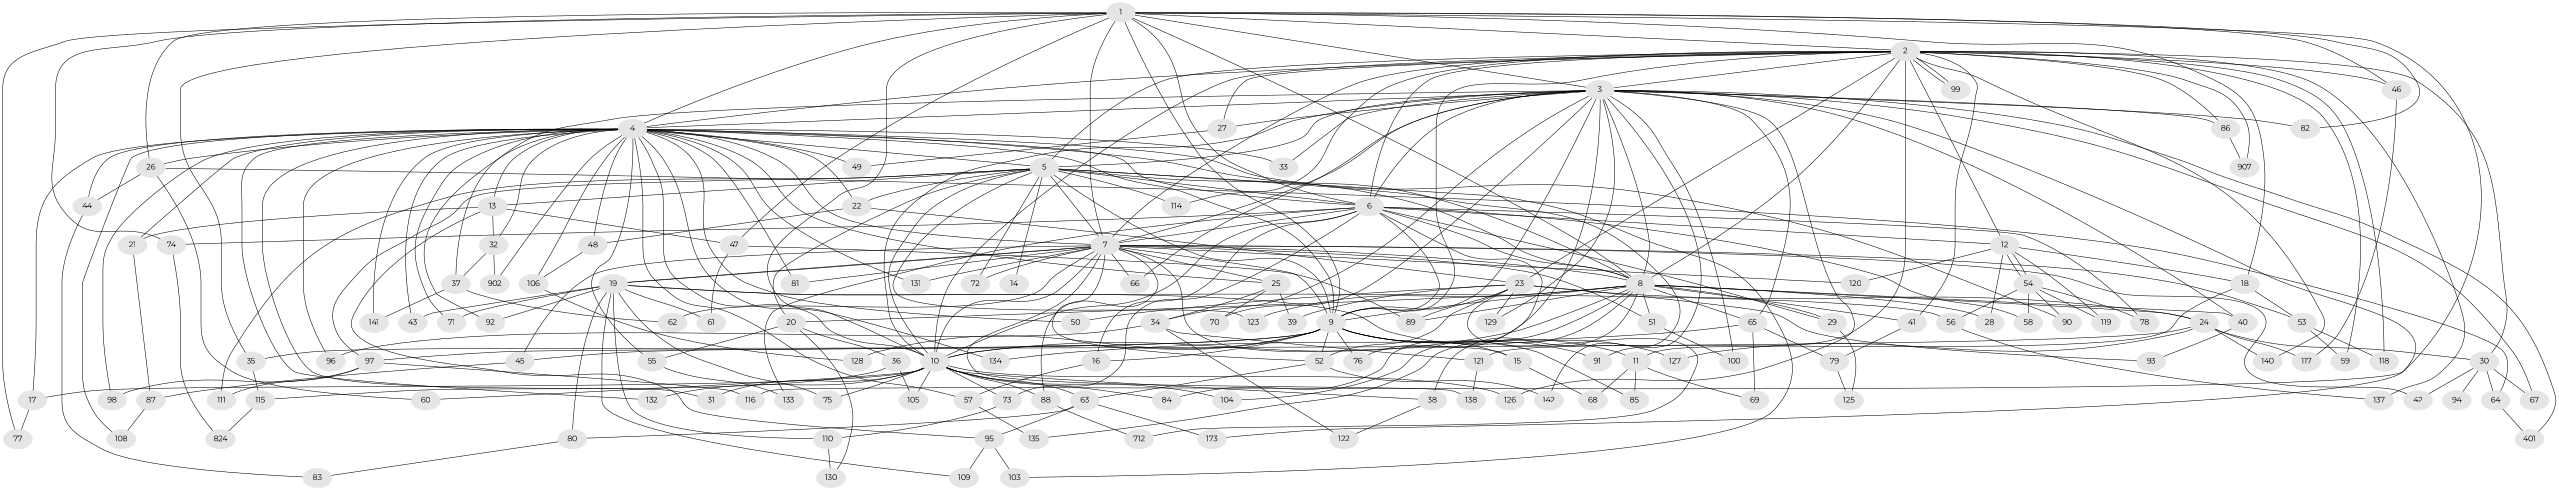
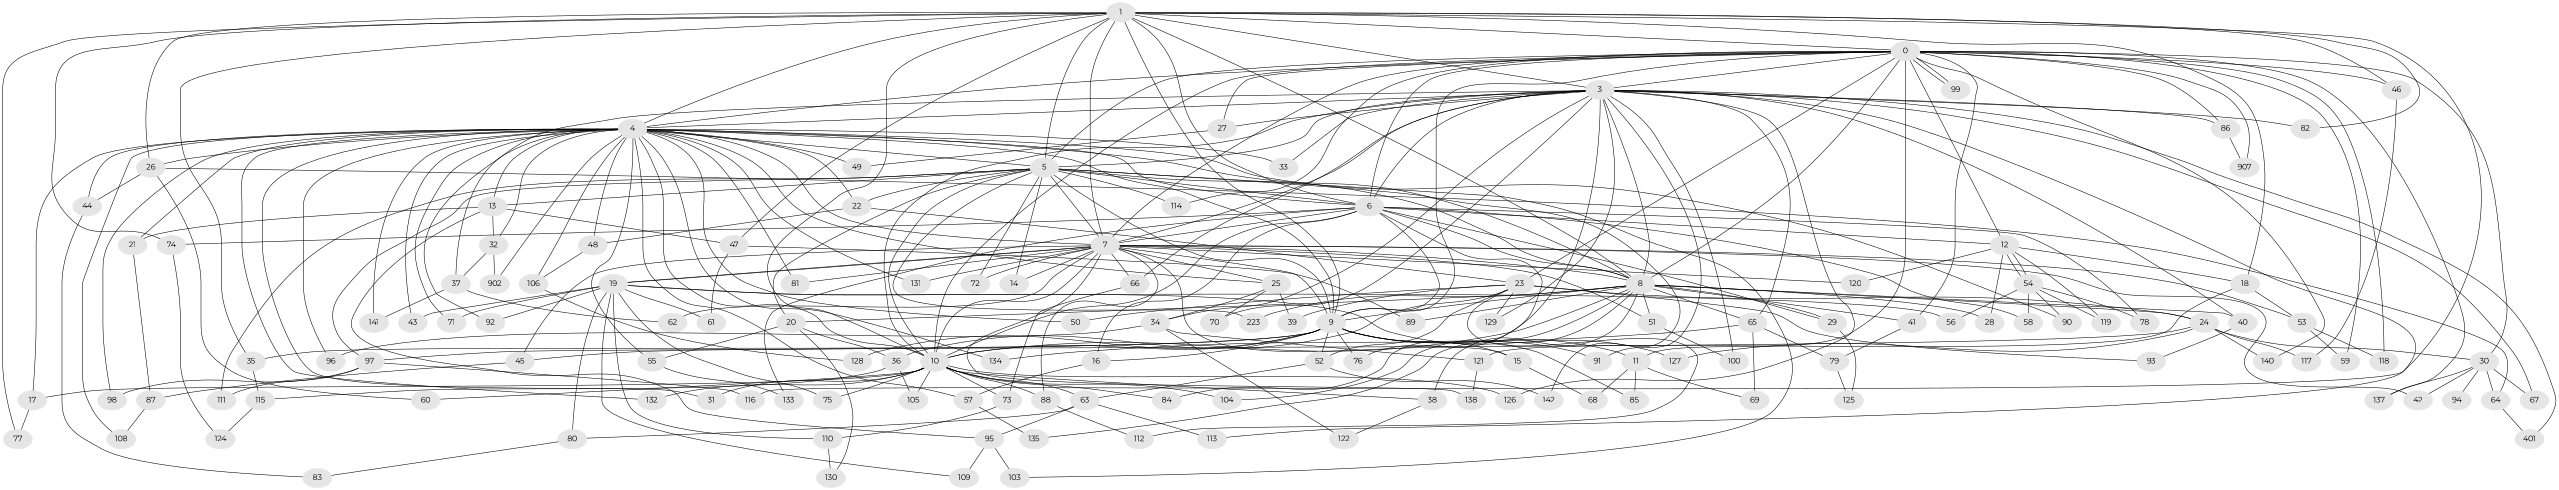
(1906, 51) -> (1906, 51)
none -> (1064, 77)
(1496, 275) -> none
(1224, 289) -> (1032, 326)
(1465, 303) -> (1317, 339)
(1253, 323) -> (1253, 323)
(1162, 352) -> (1053, 267)
(2161, 376) -> (2438, 379)
(220, 439) -> (220, 439)
(1139, 439) -> (1139, 439)
(1212, 439) -> (1212, 439)
